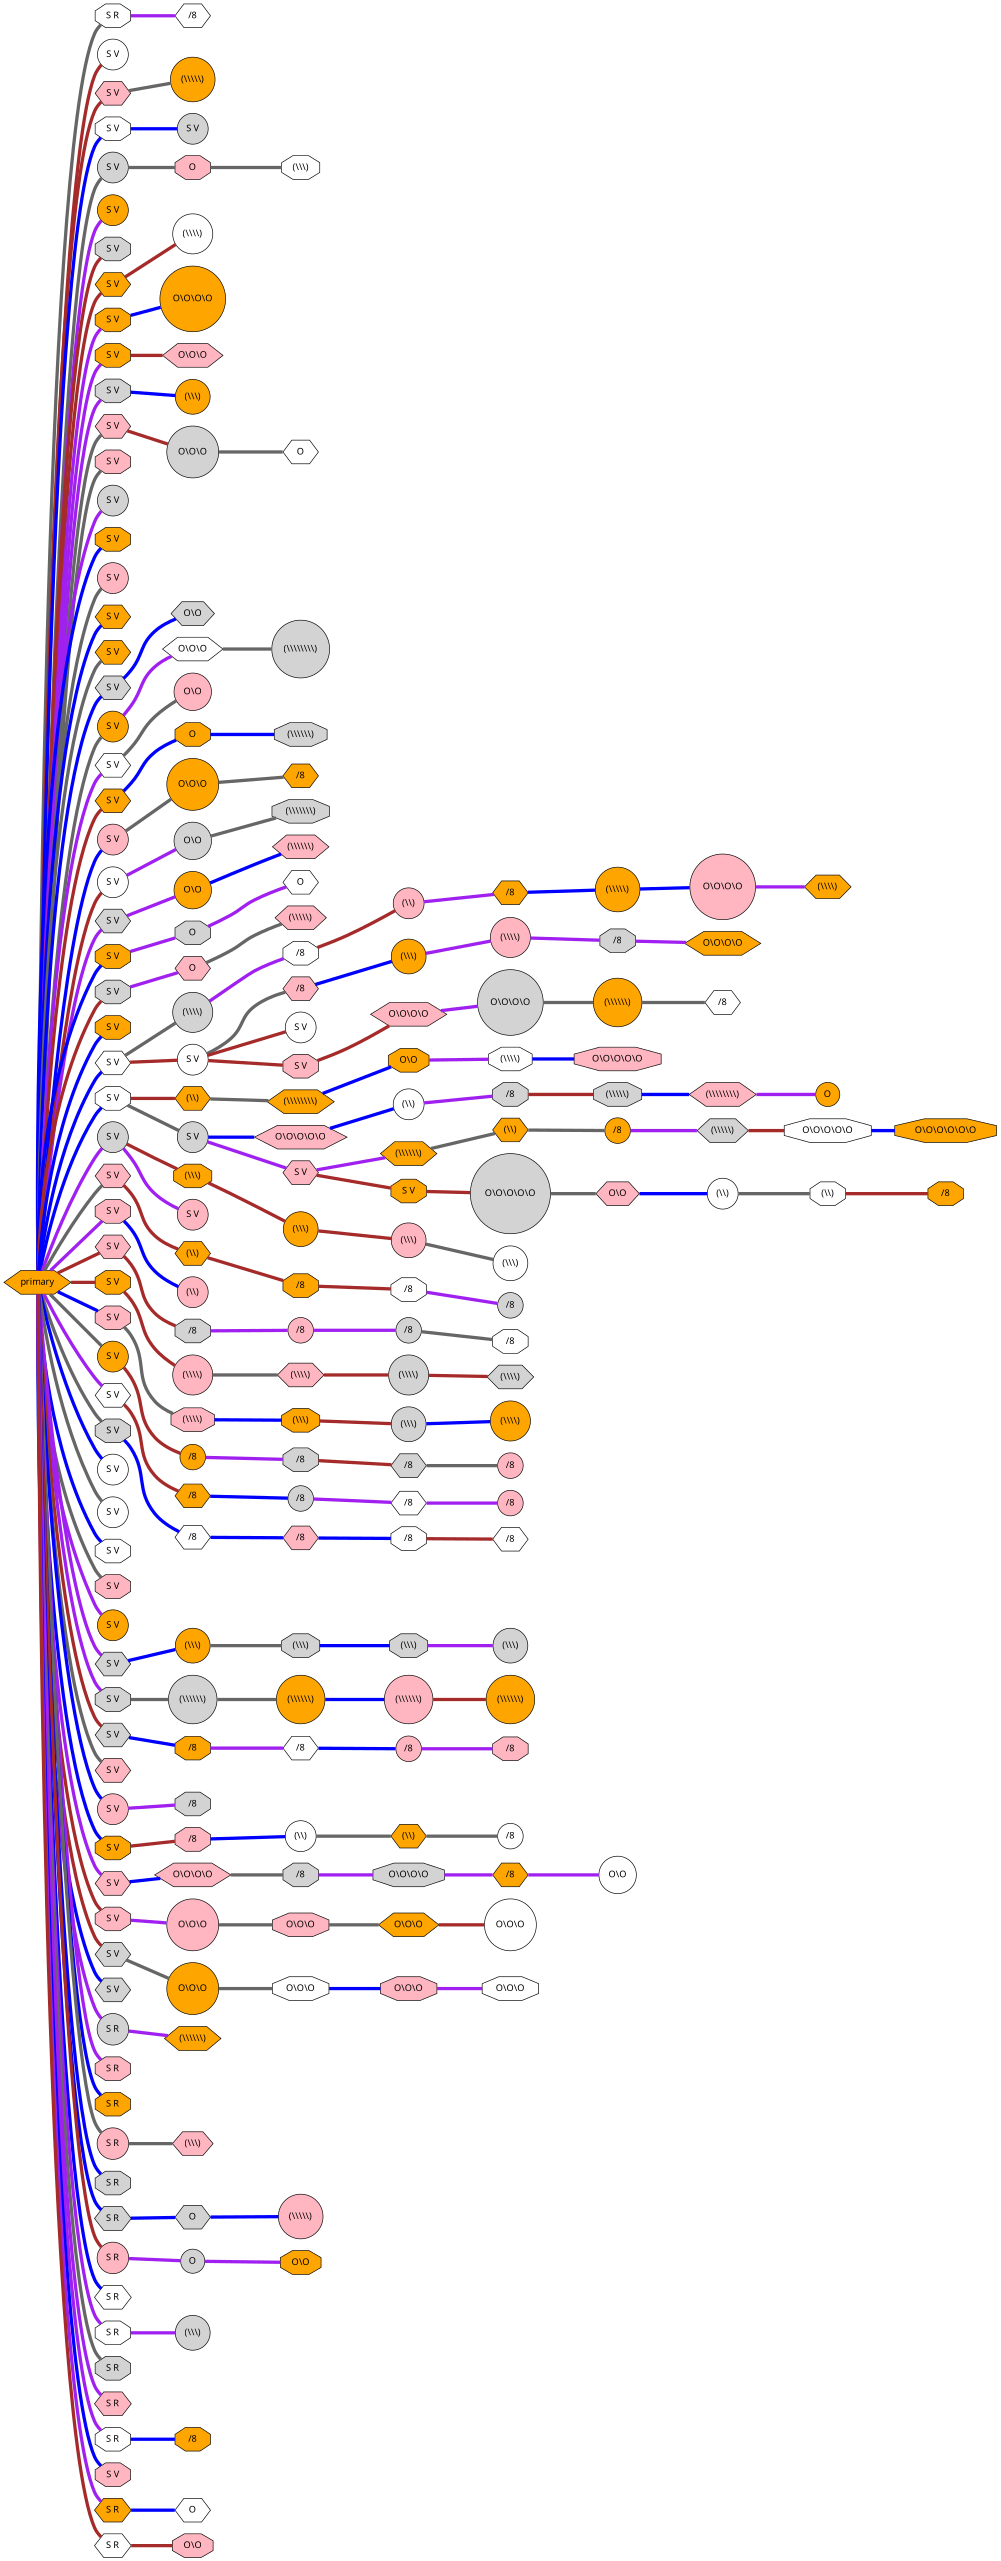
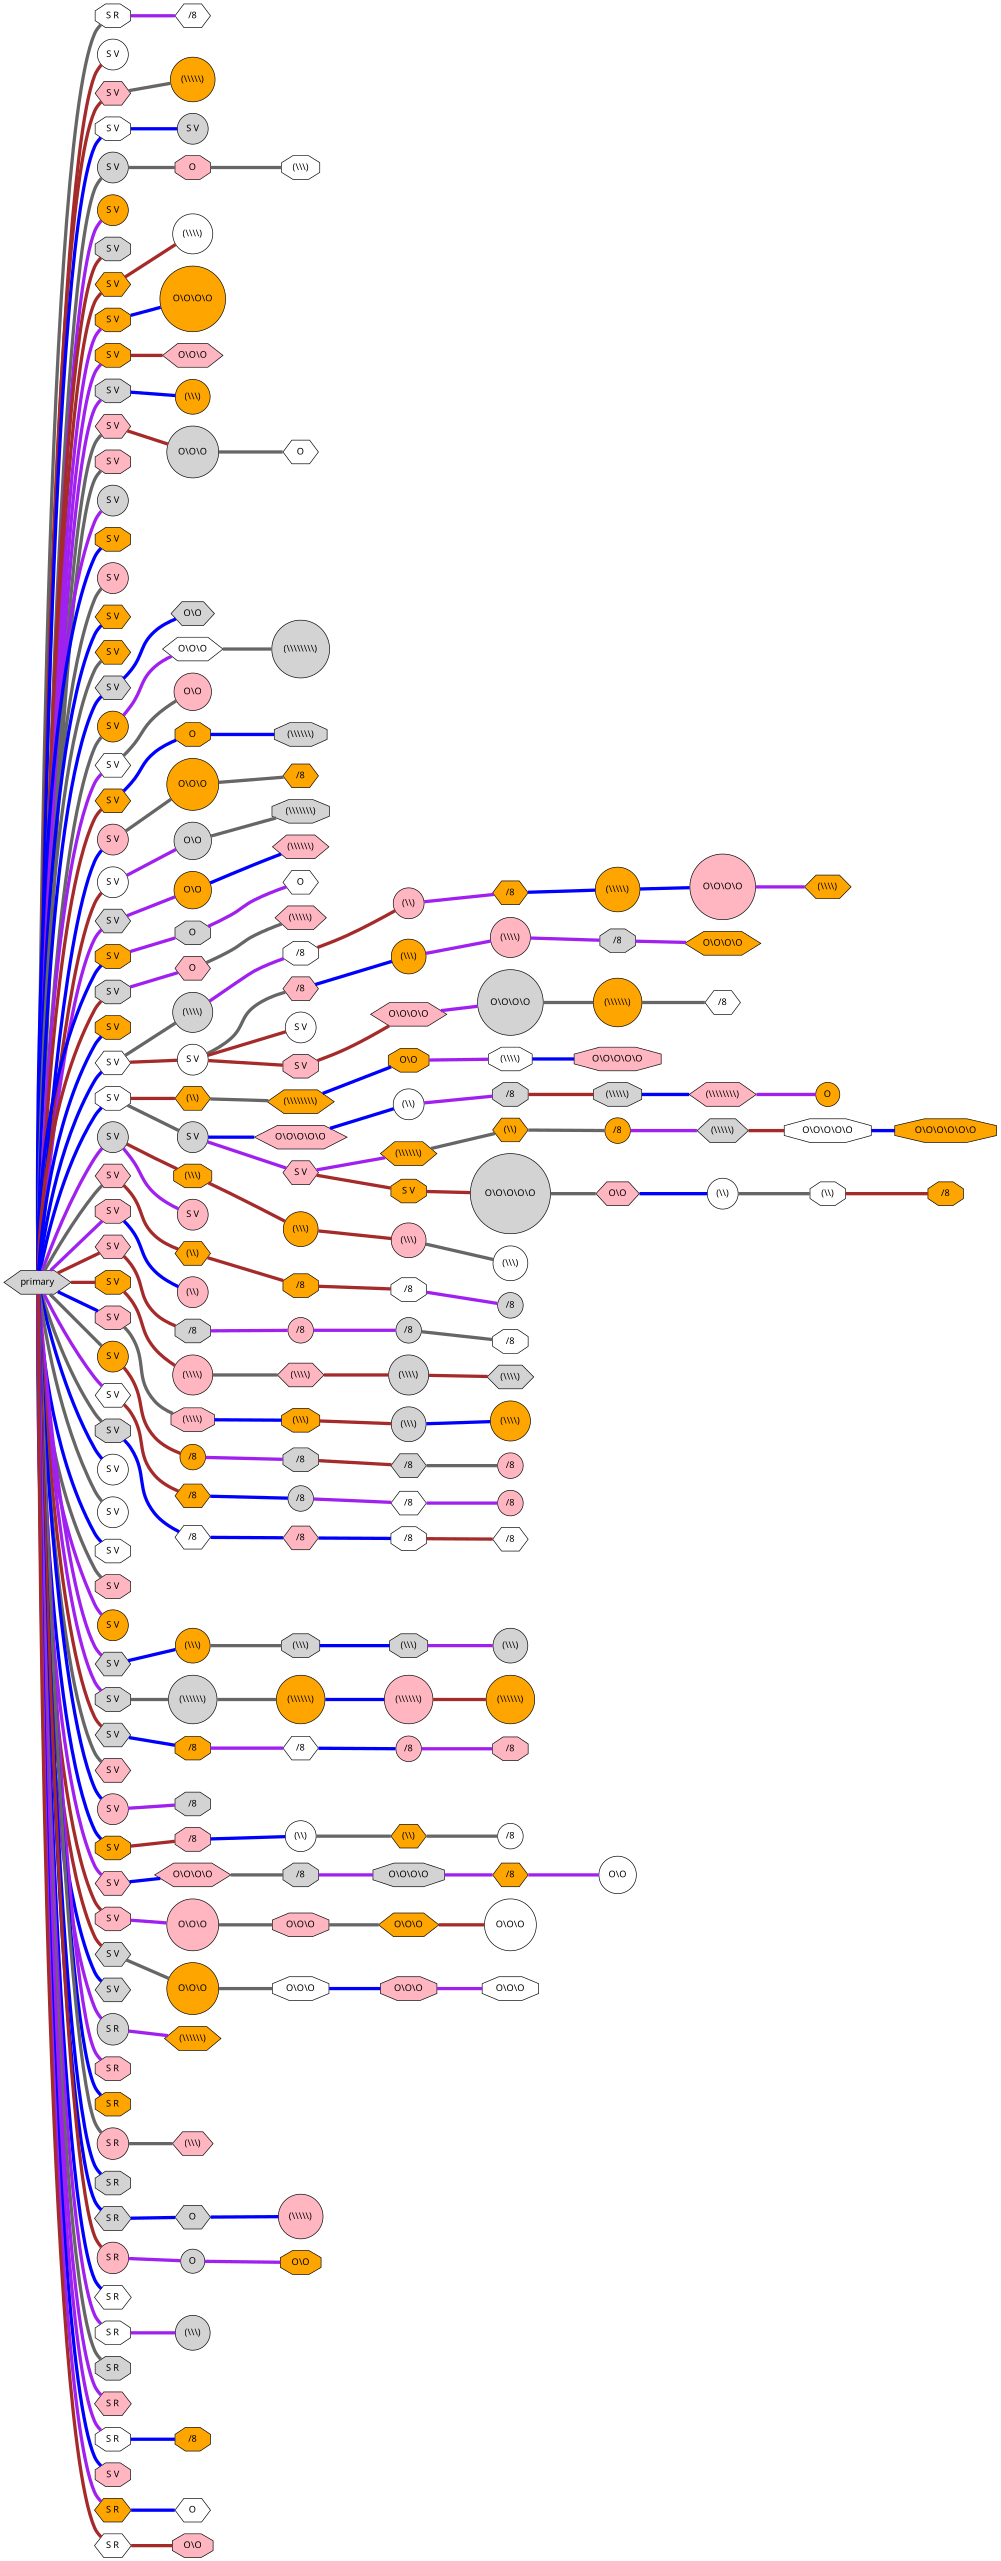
(37, 1282) -> (37, 1282)
